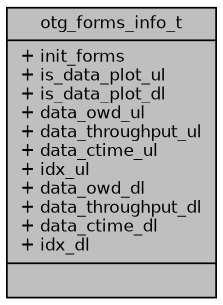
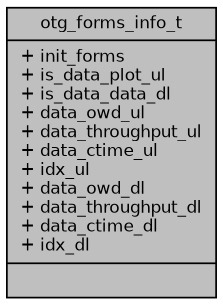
(93, 94) -> (96, 94)
